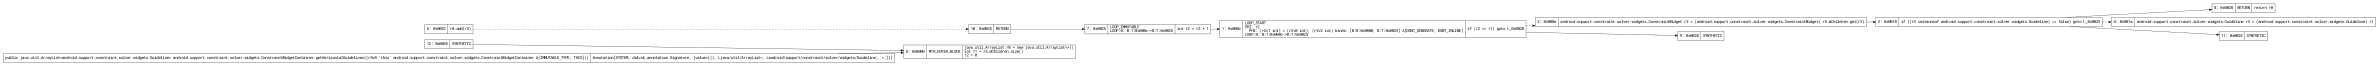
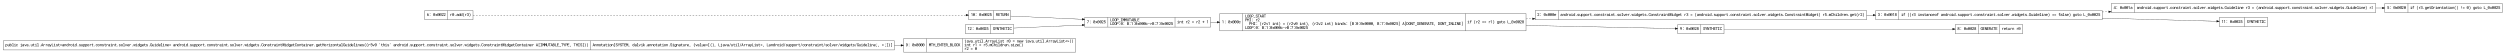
(2244, 8) -> (1989, 29)
none -> (2444, 8)
(2138, 13) -> (1838, 29)
(687, 47) -> (1048, 27)
